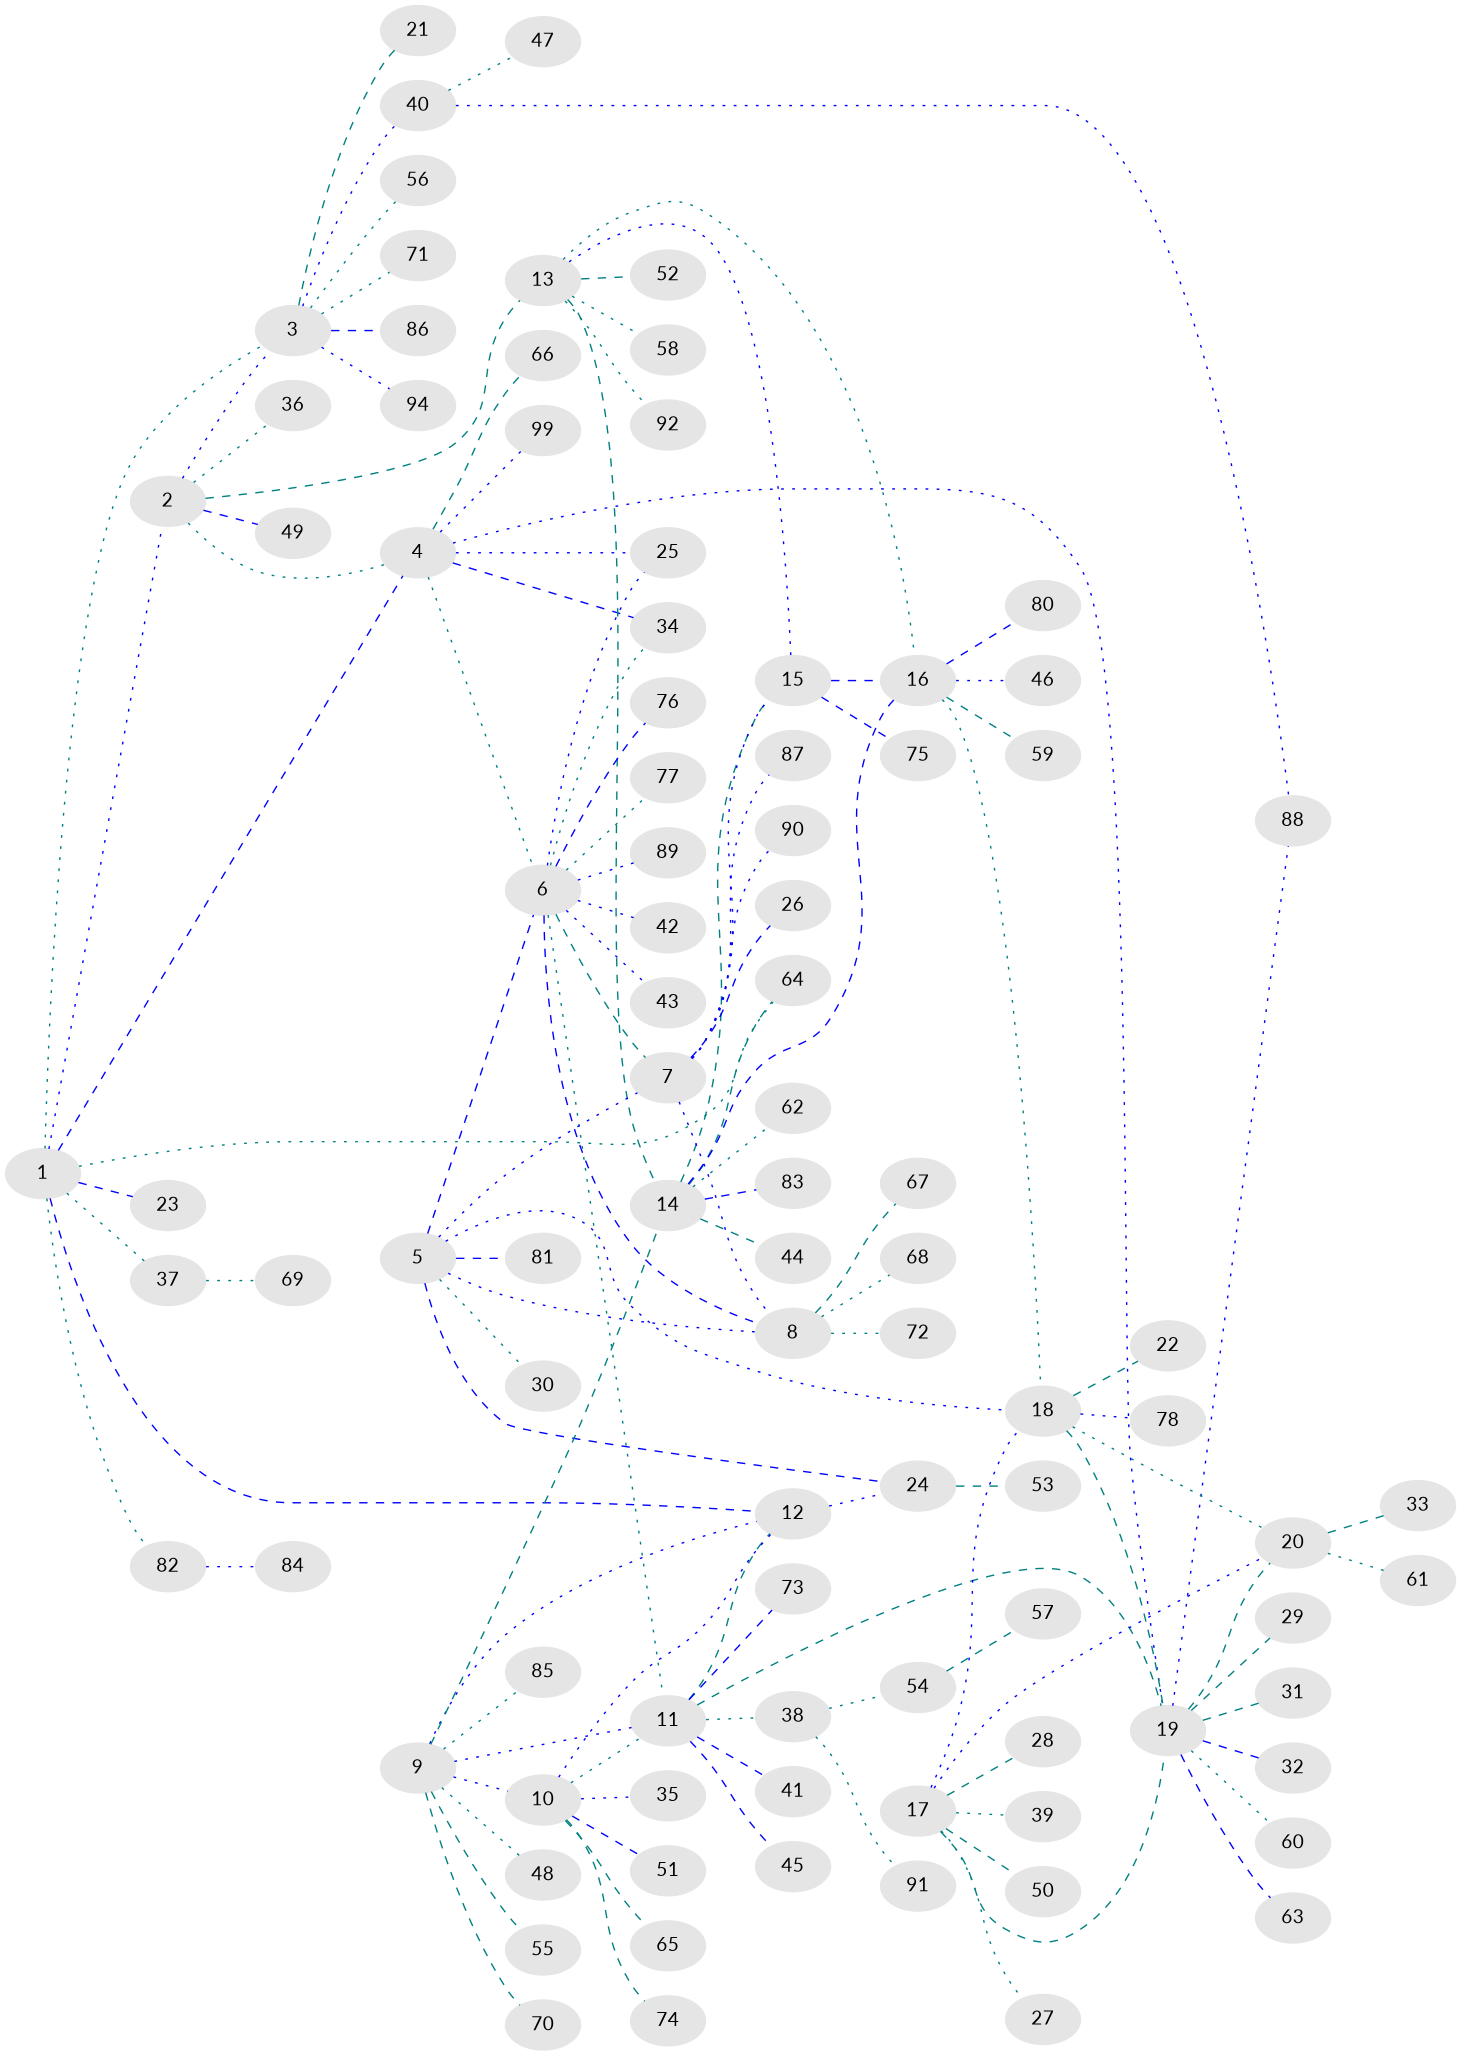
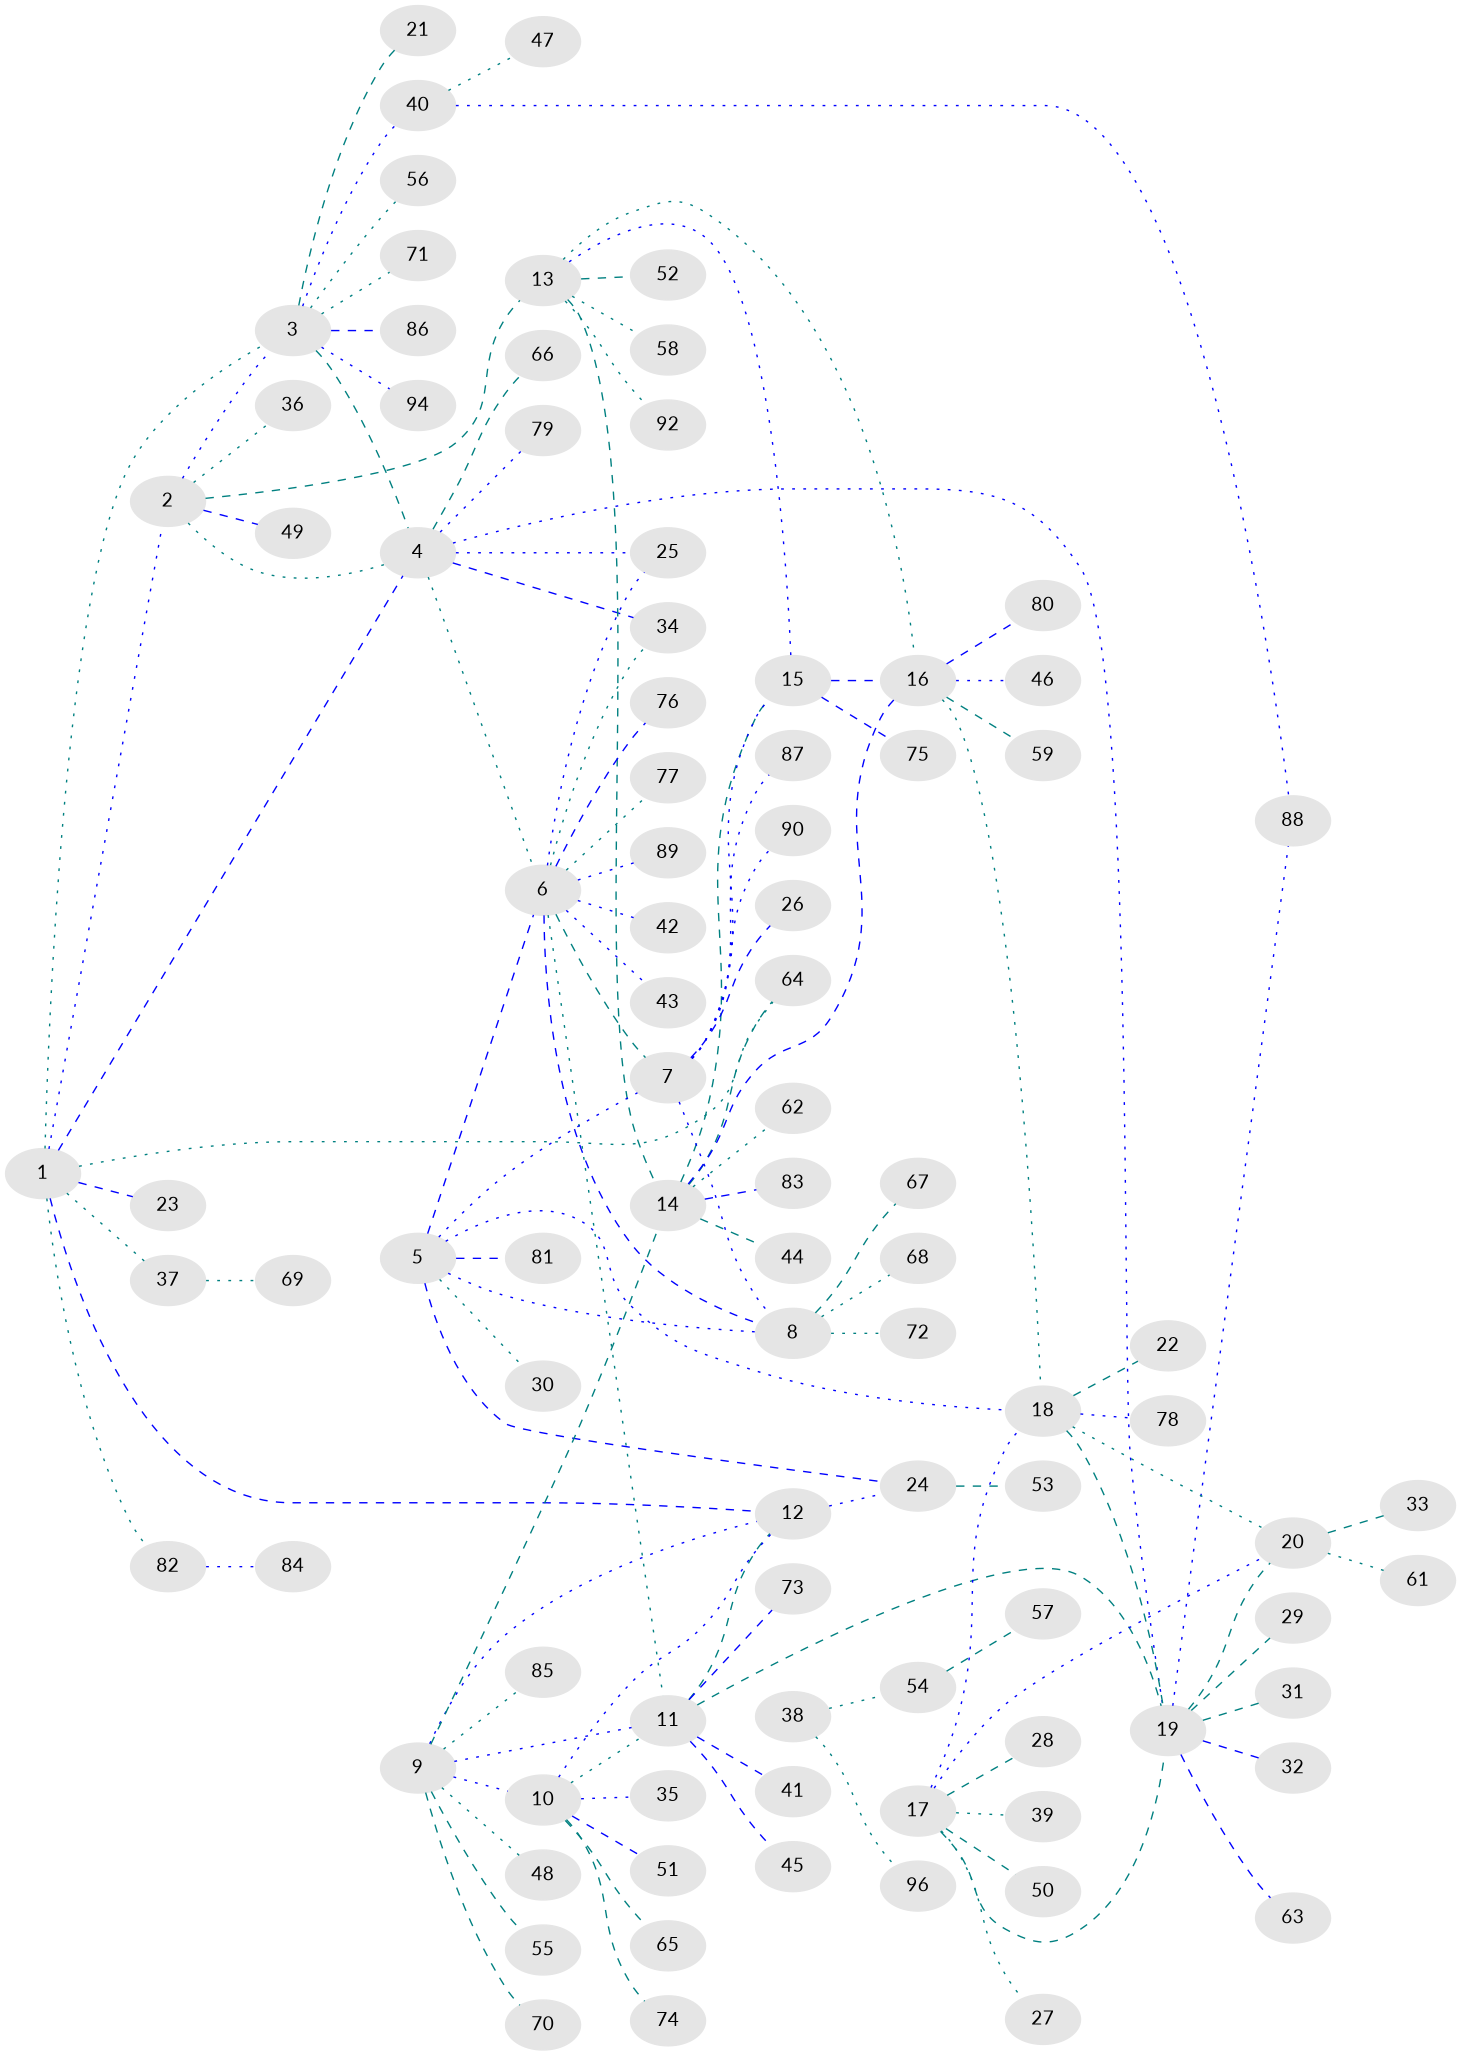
(543, 431) -> (543, 431)
none -> (369, 435)
(731, 1719) -> none
(1293, 1843) -> none
(918, 1886) -> (918, 1886)
